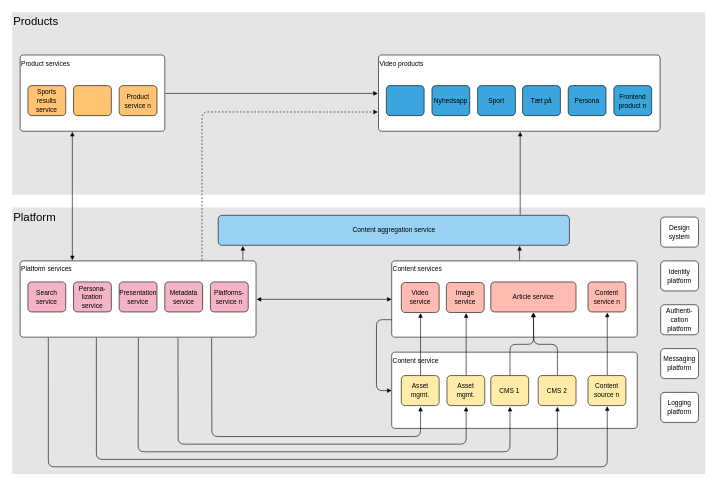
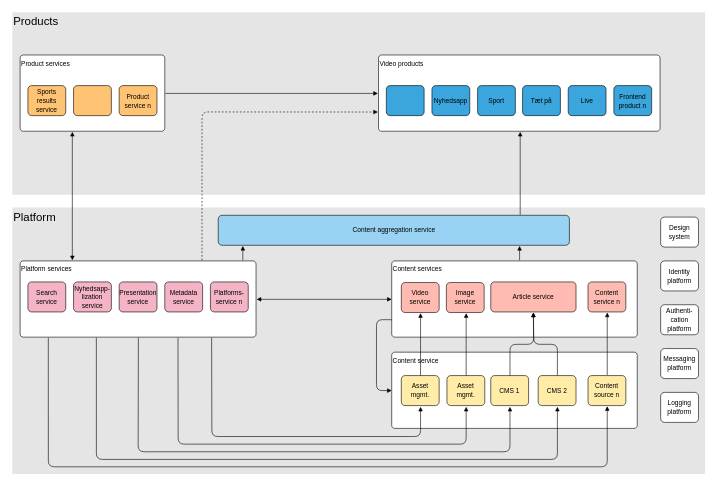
(587, 101) -> (587, 101)
(92, 297) -> (92, 297)
